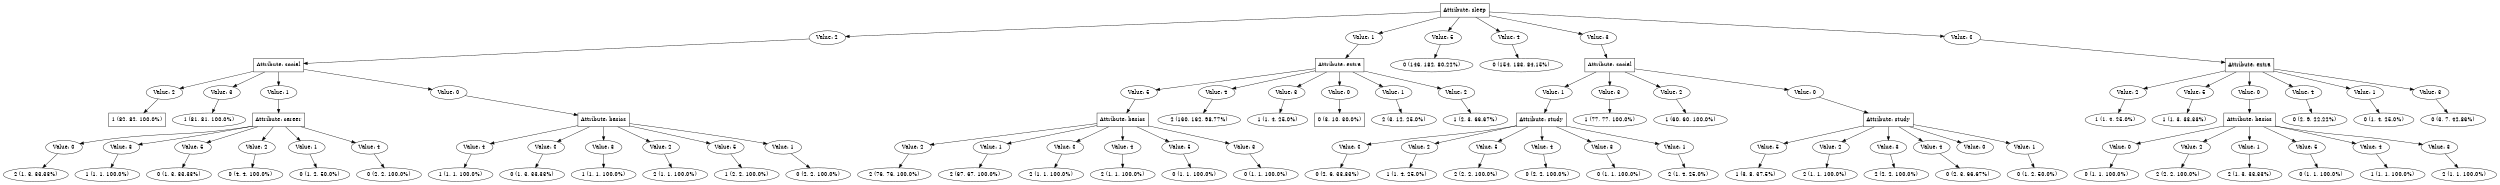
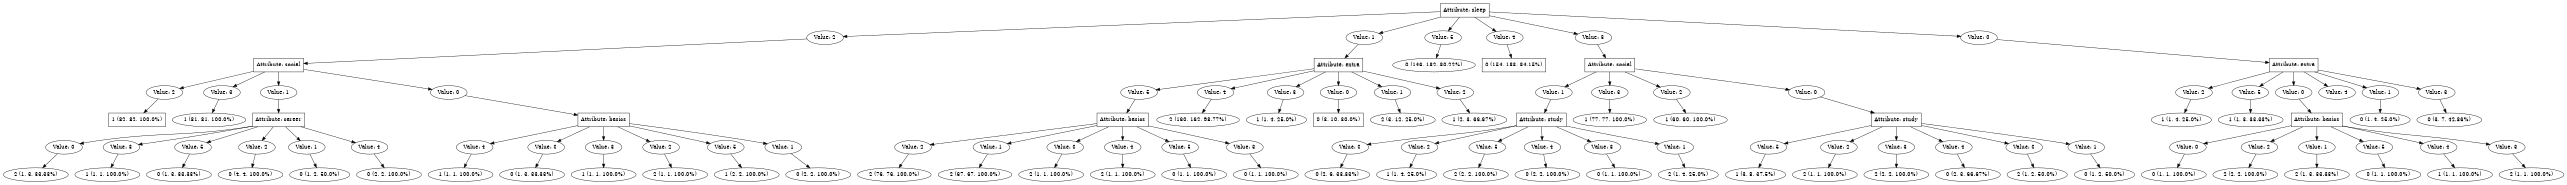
(1521, 65) -> (1514, 65)
(2315, 120) -> none
none -> (2037, 175)
